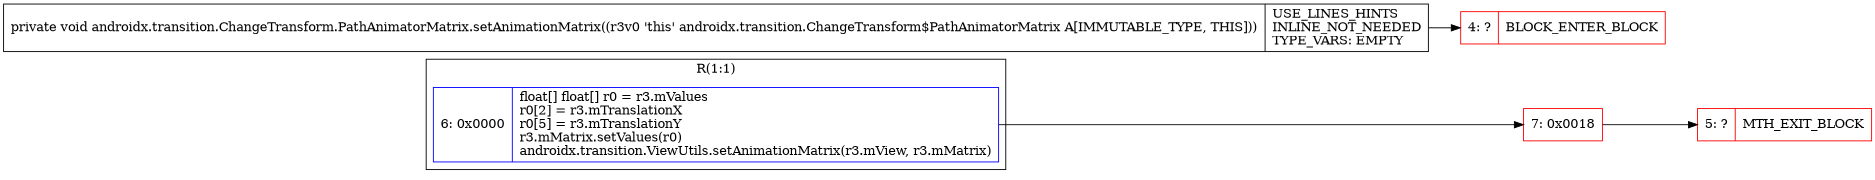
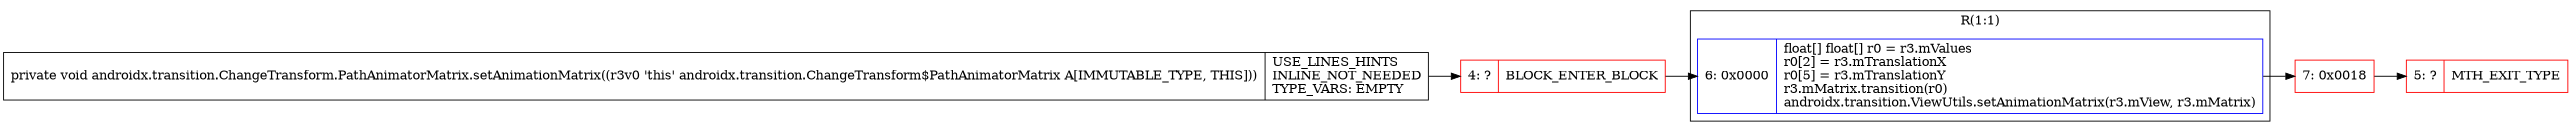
none -> (1677, 76)
(1803, 124) -> (2506, 76)
(601, 138) -> (1866, 89)
